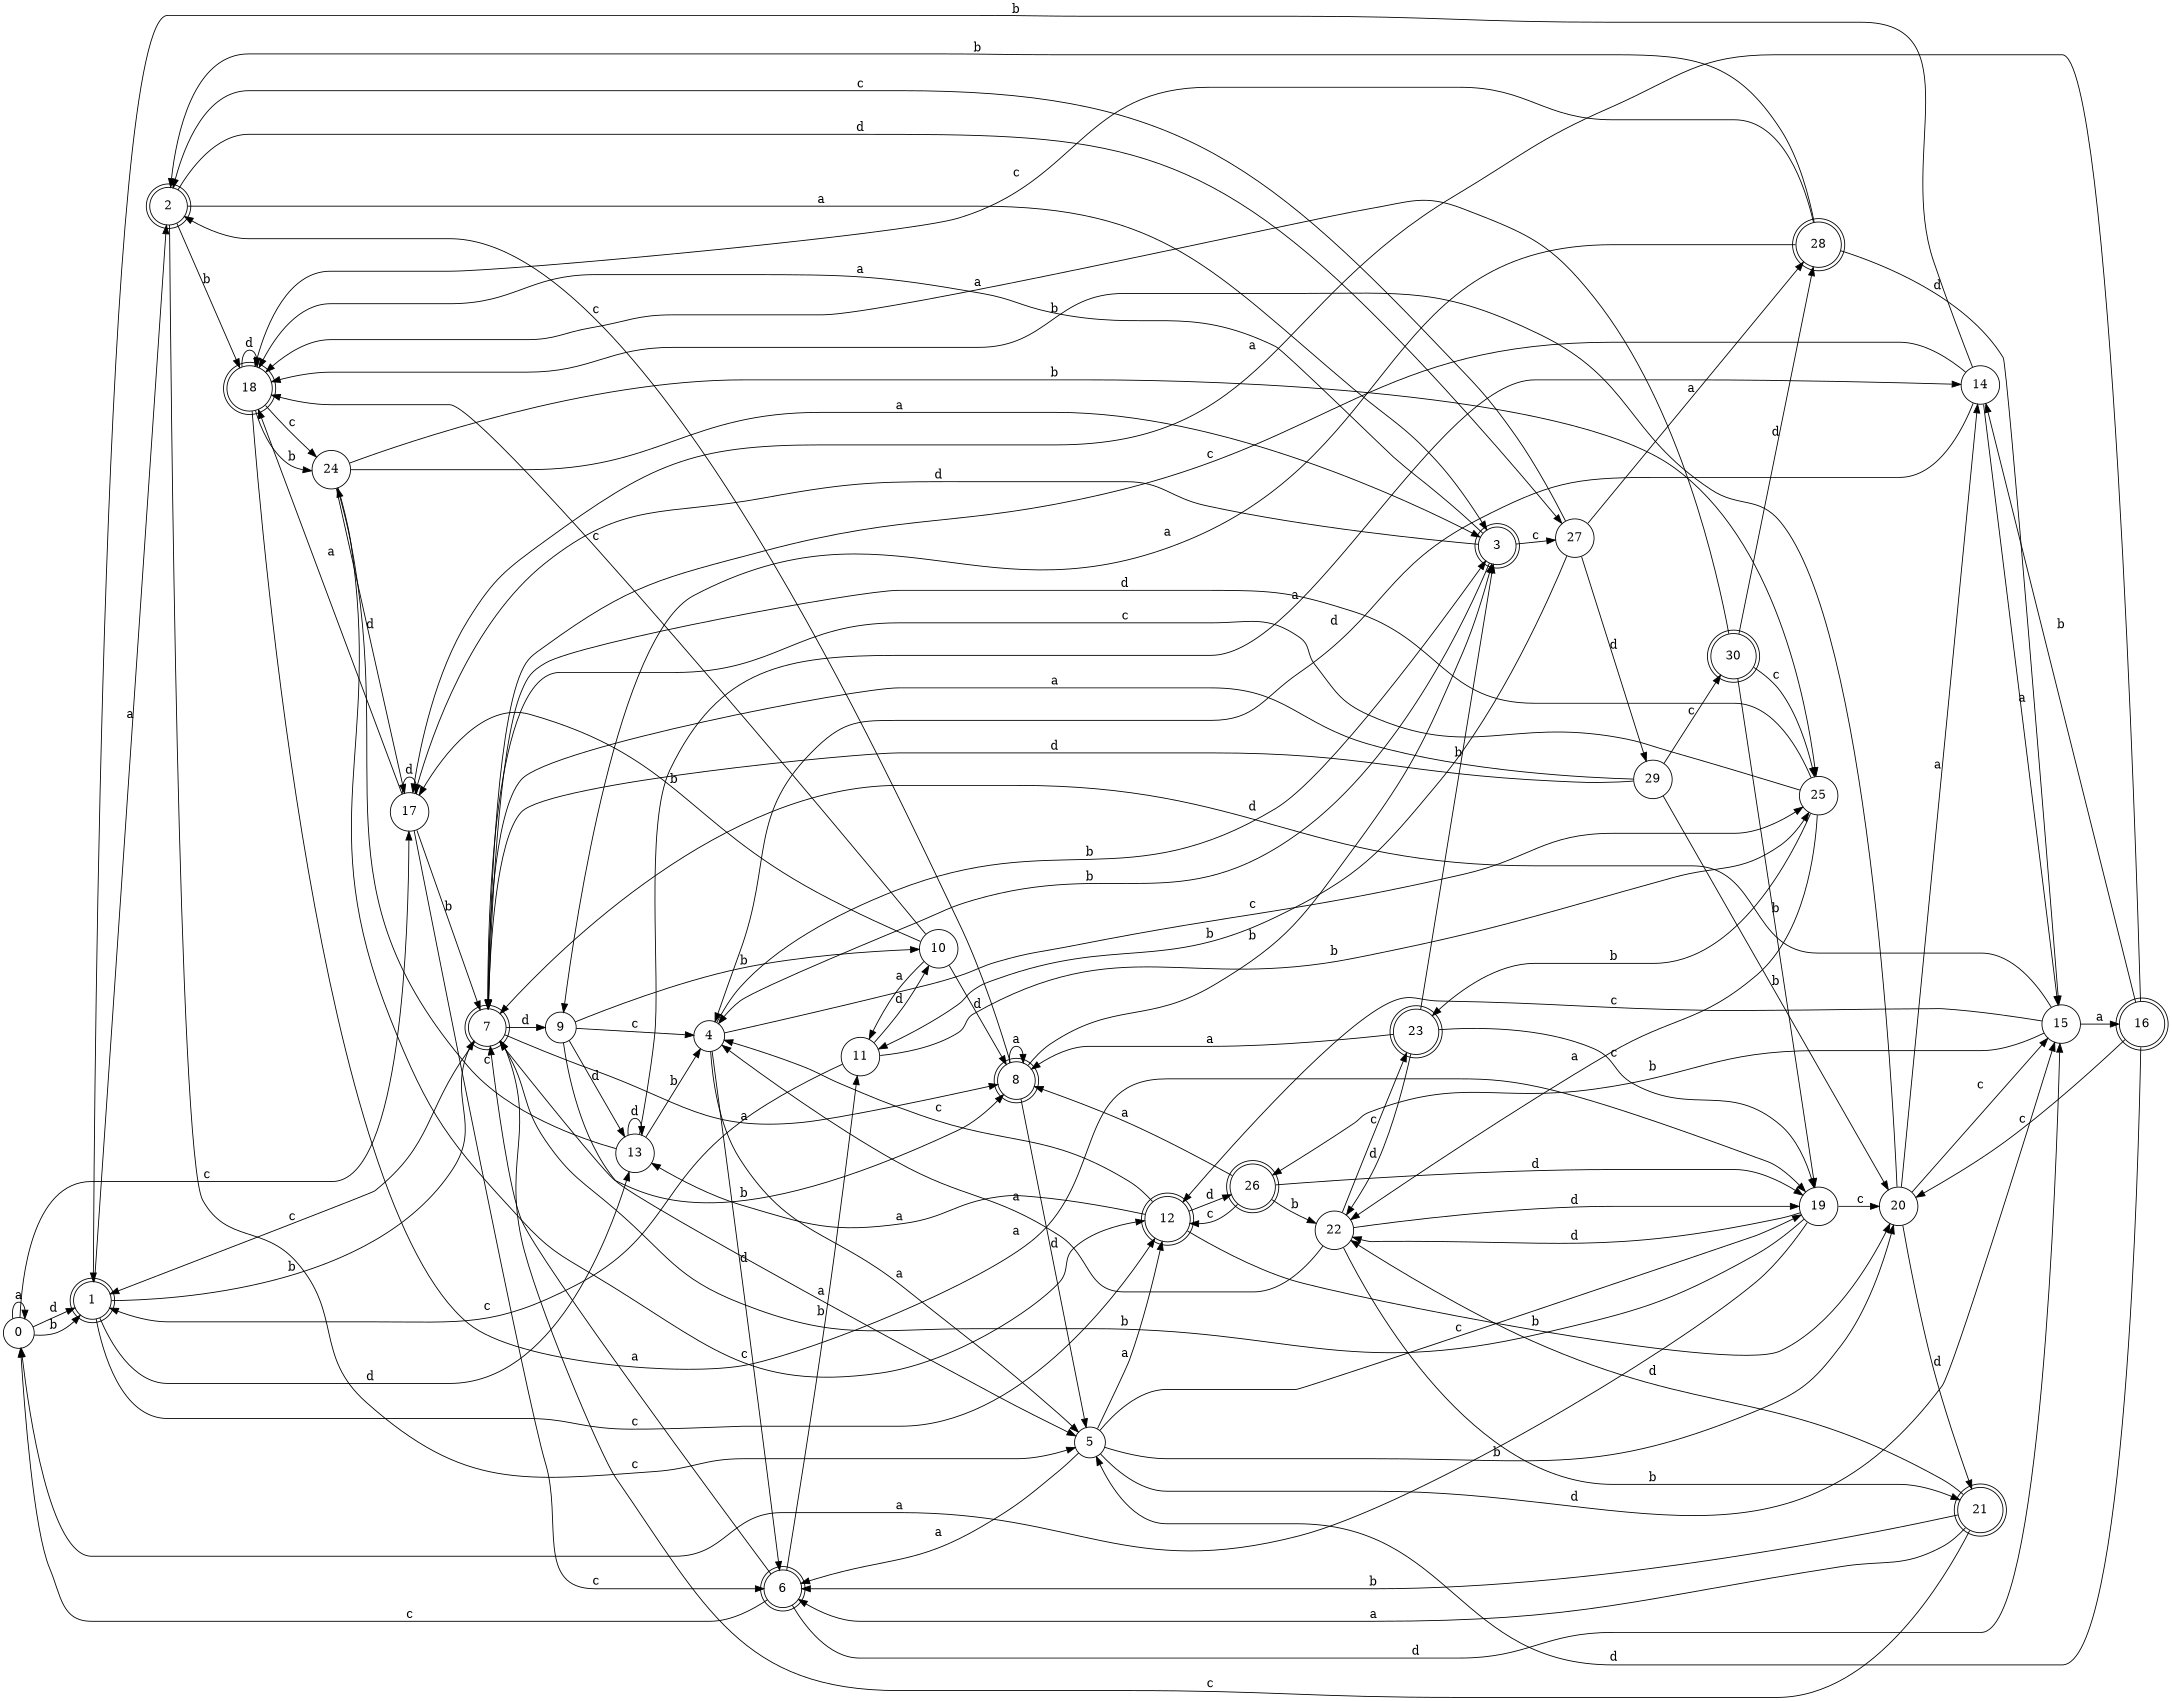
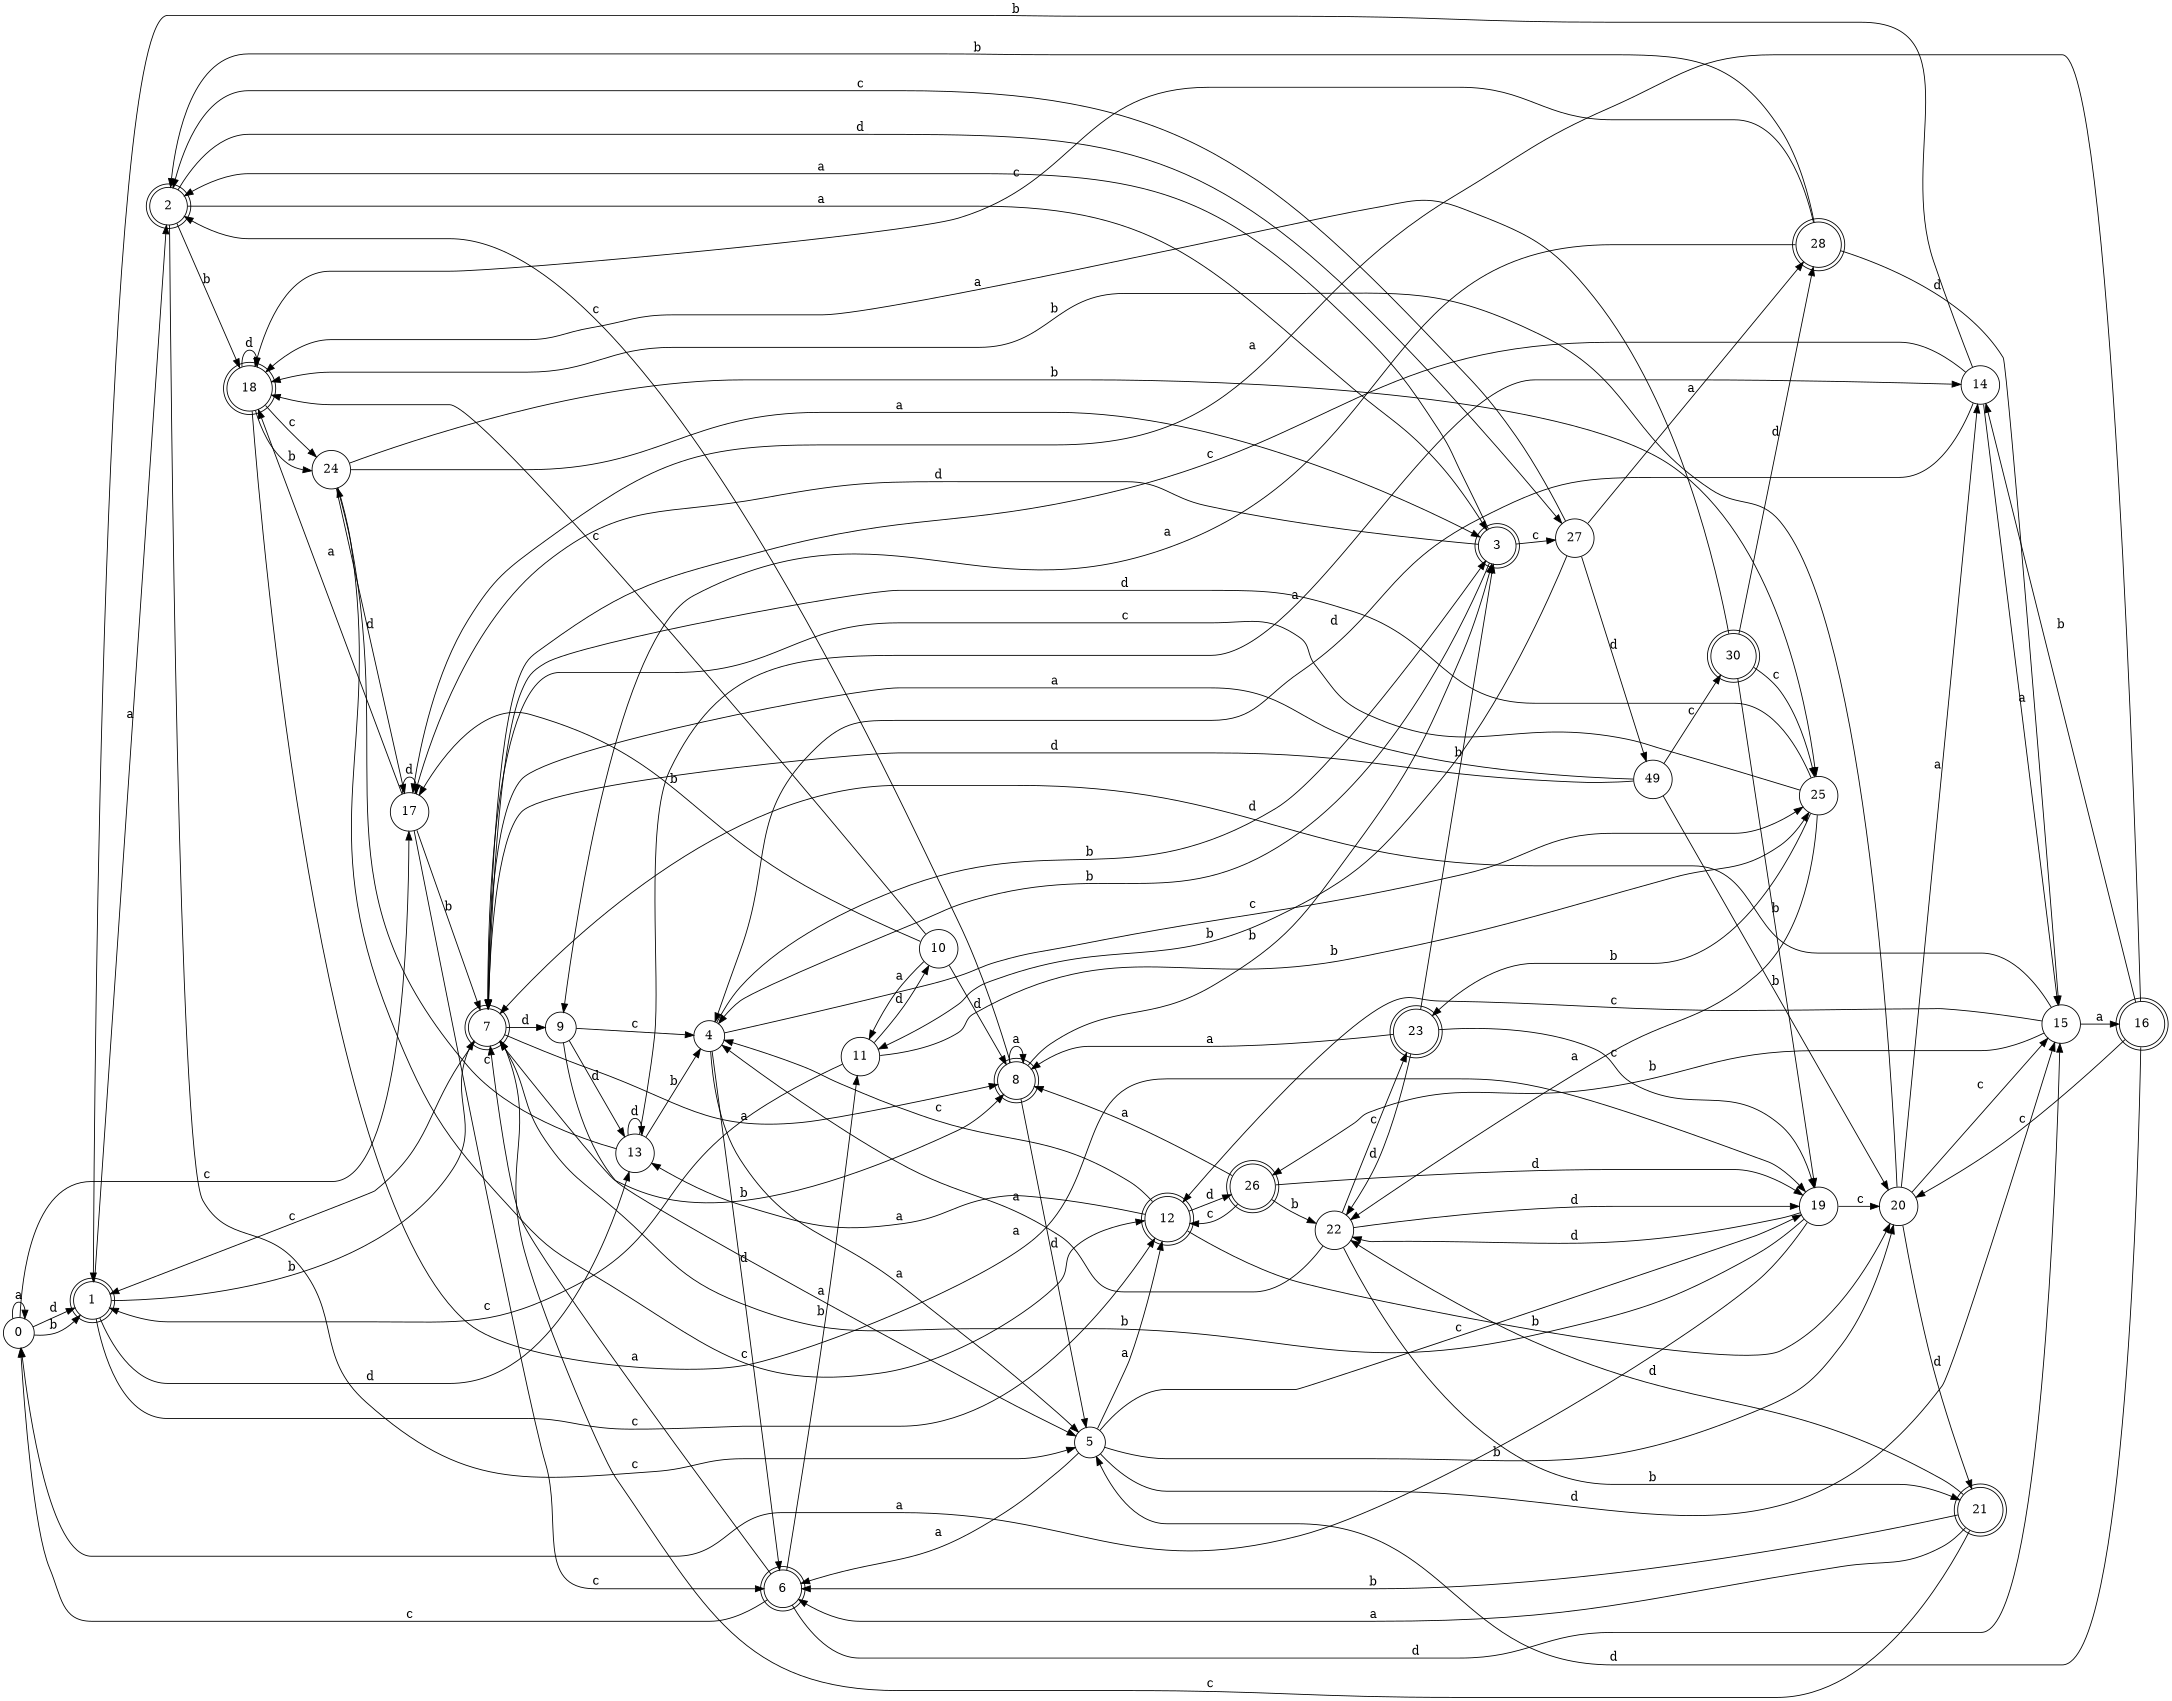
(899, 281) -> (917, 174)
(1653, 779) -> (1653, 779)
(748, 967) -> none
